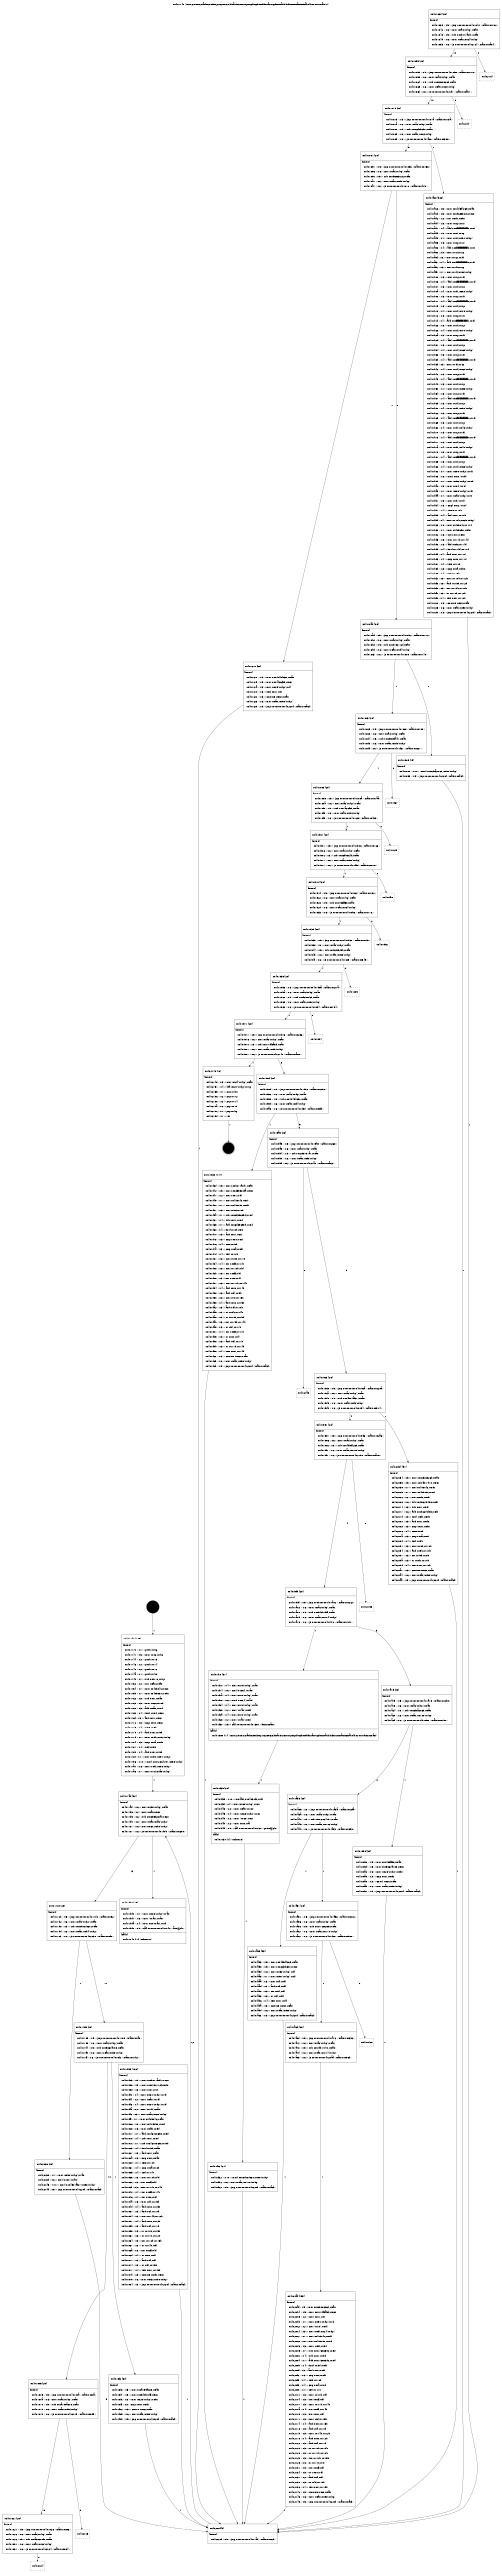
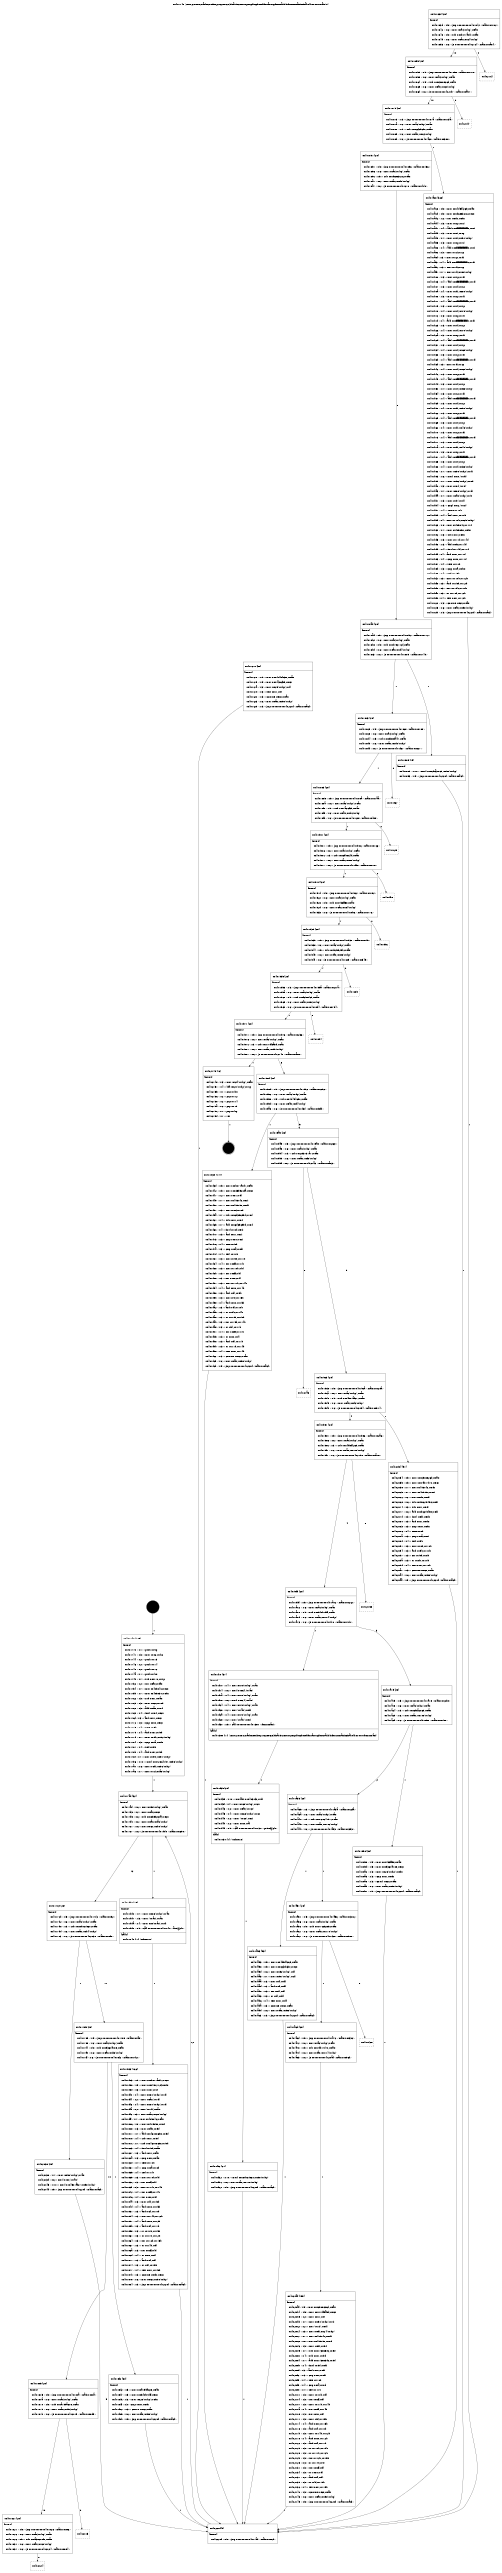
(408, 147) -> none
(338, 426) -> none
none -> (153, 2004)
